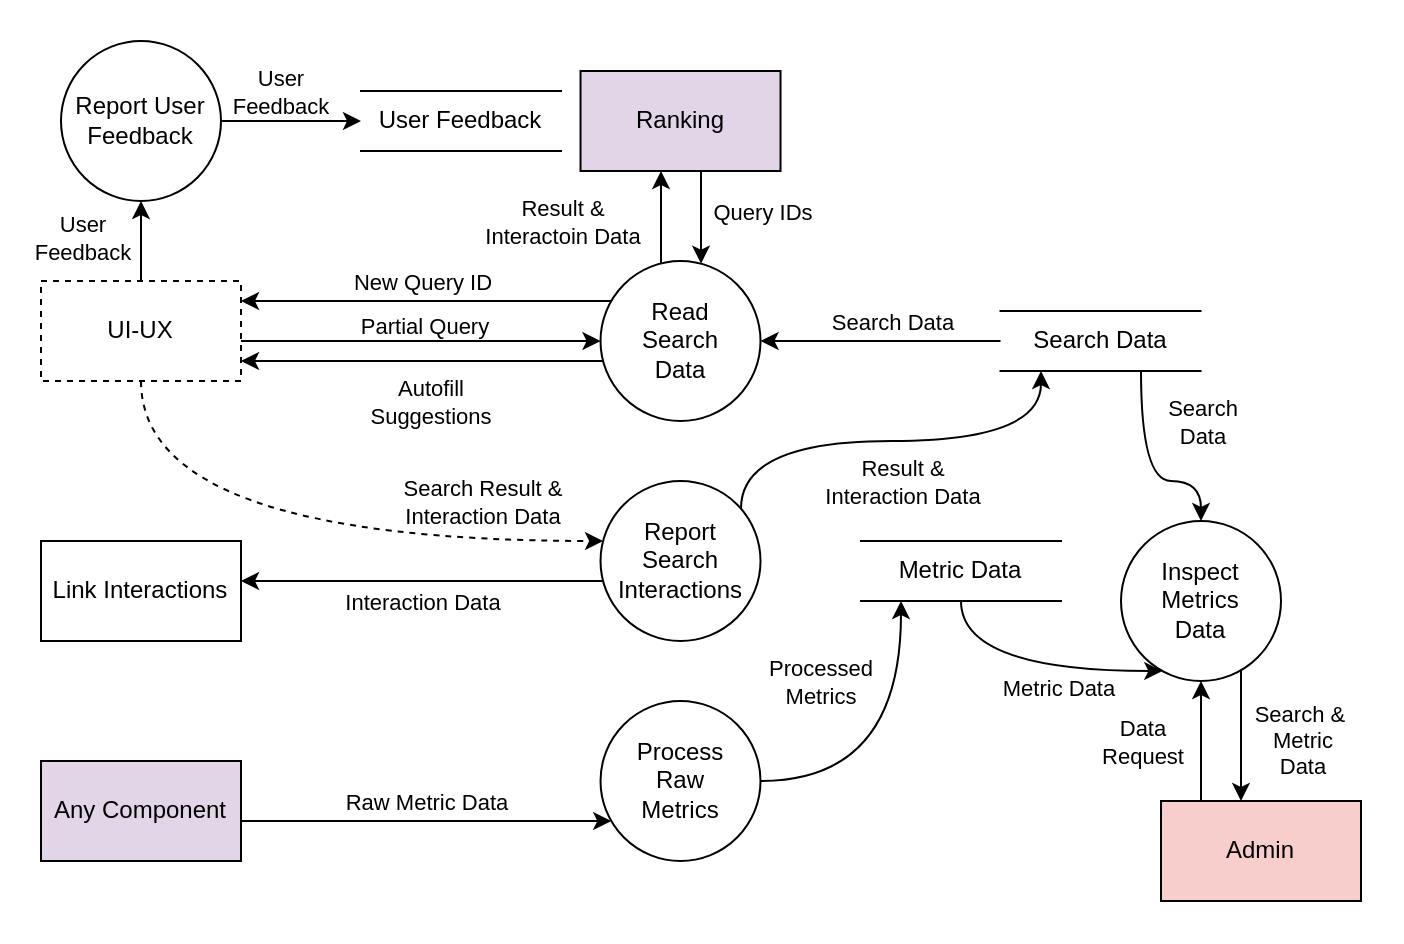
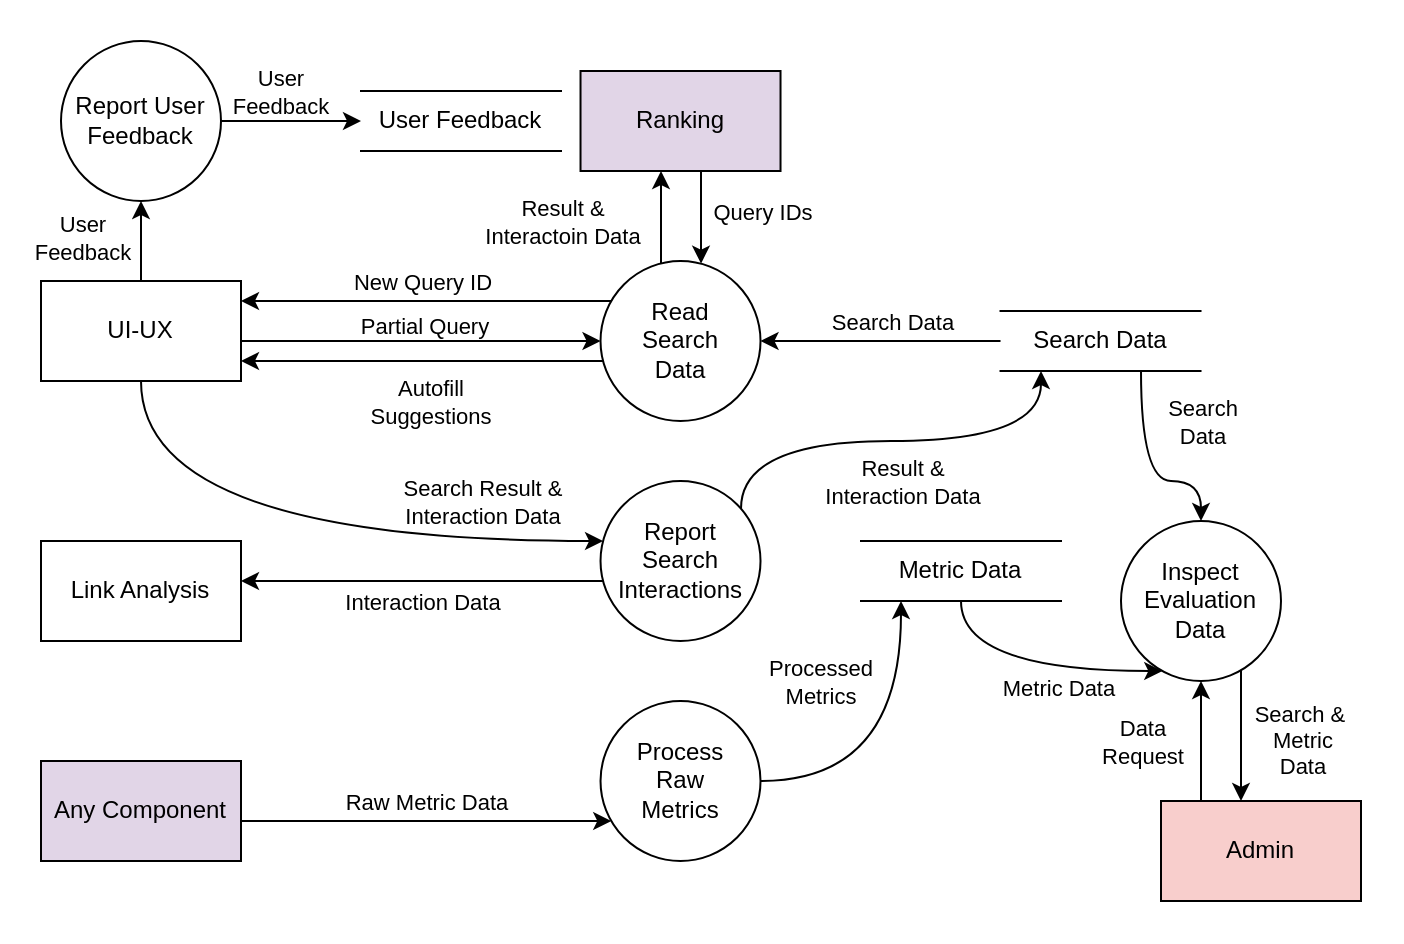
(141, 331) -> (141, 331)
(335, 522) -> (335, 522)
(141, 591) -> (141, 591)
(1201, 601) -> (1201, 601)
